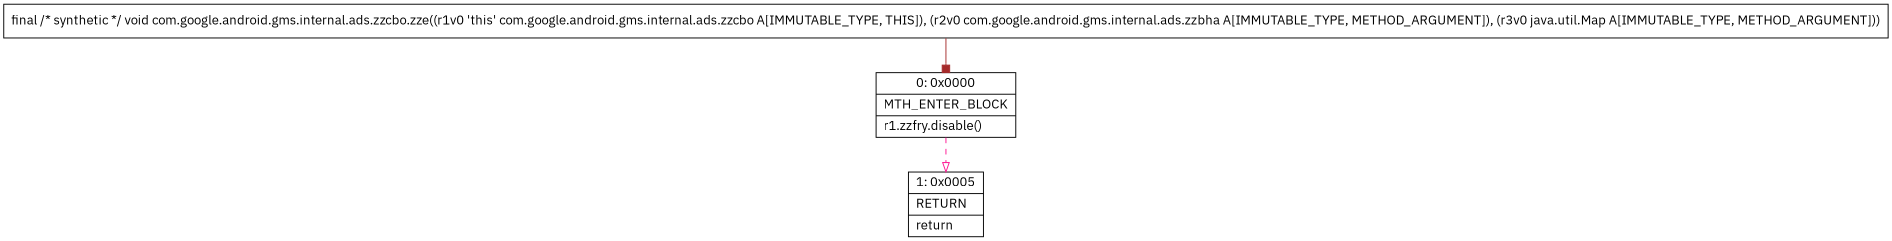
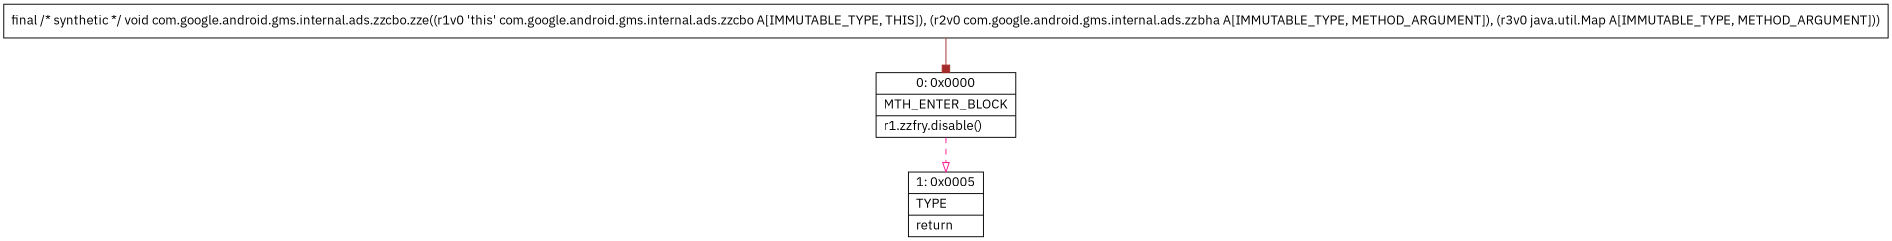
(942, 204) -> (932, 204)
